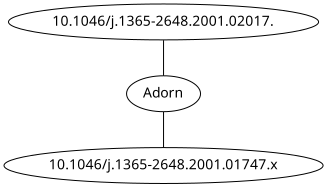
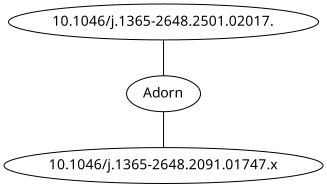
(164, 22) -> (164, 22)
(164, 166) -> (164, 166)
